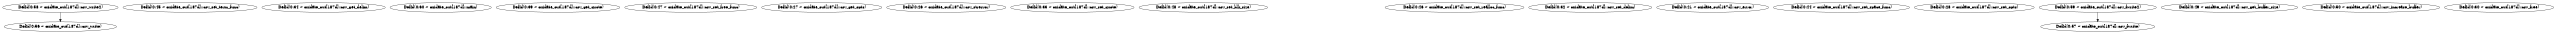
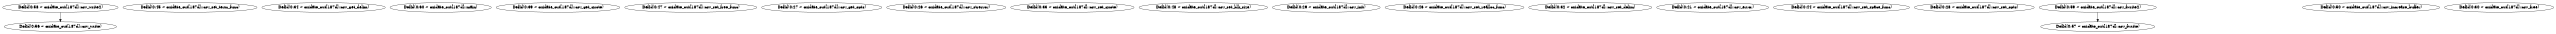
none -> (1326, 7)
(2229, 7) -> none
